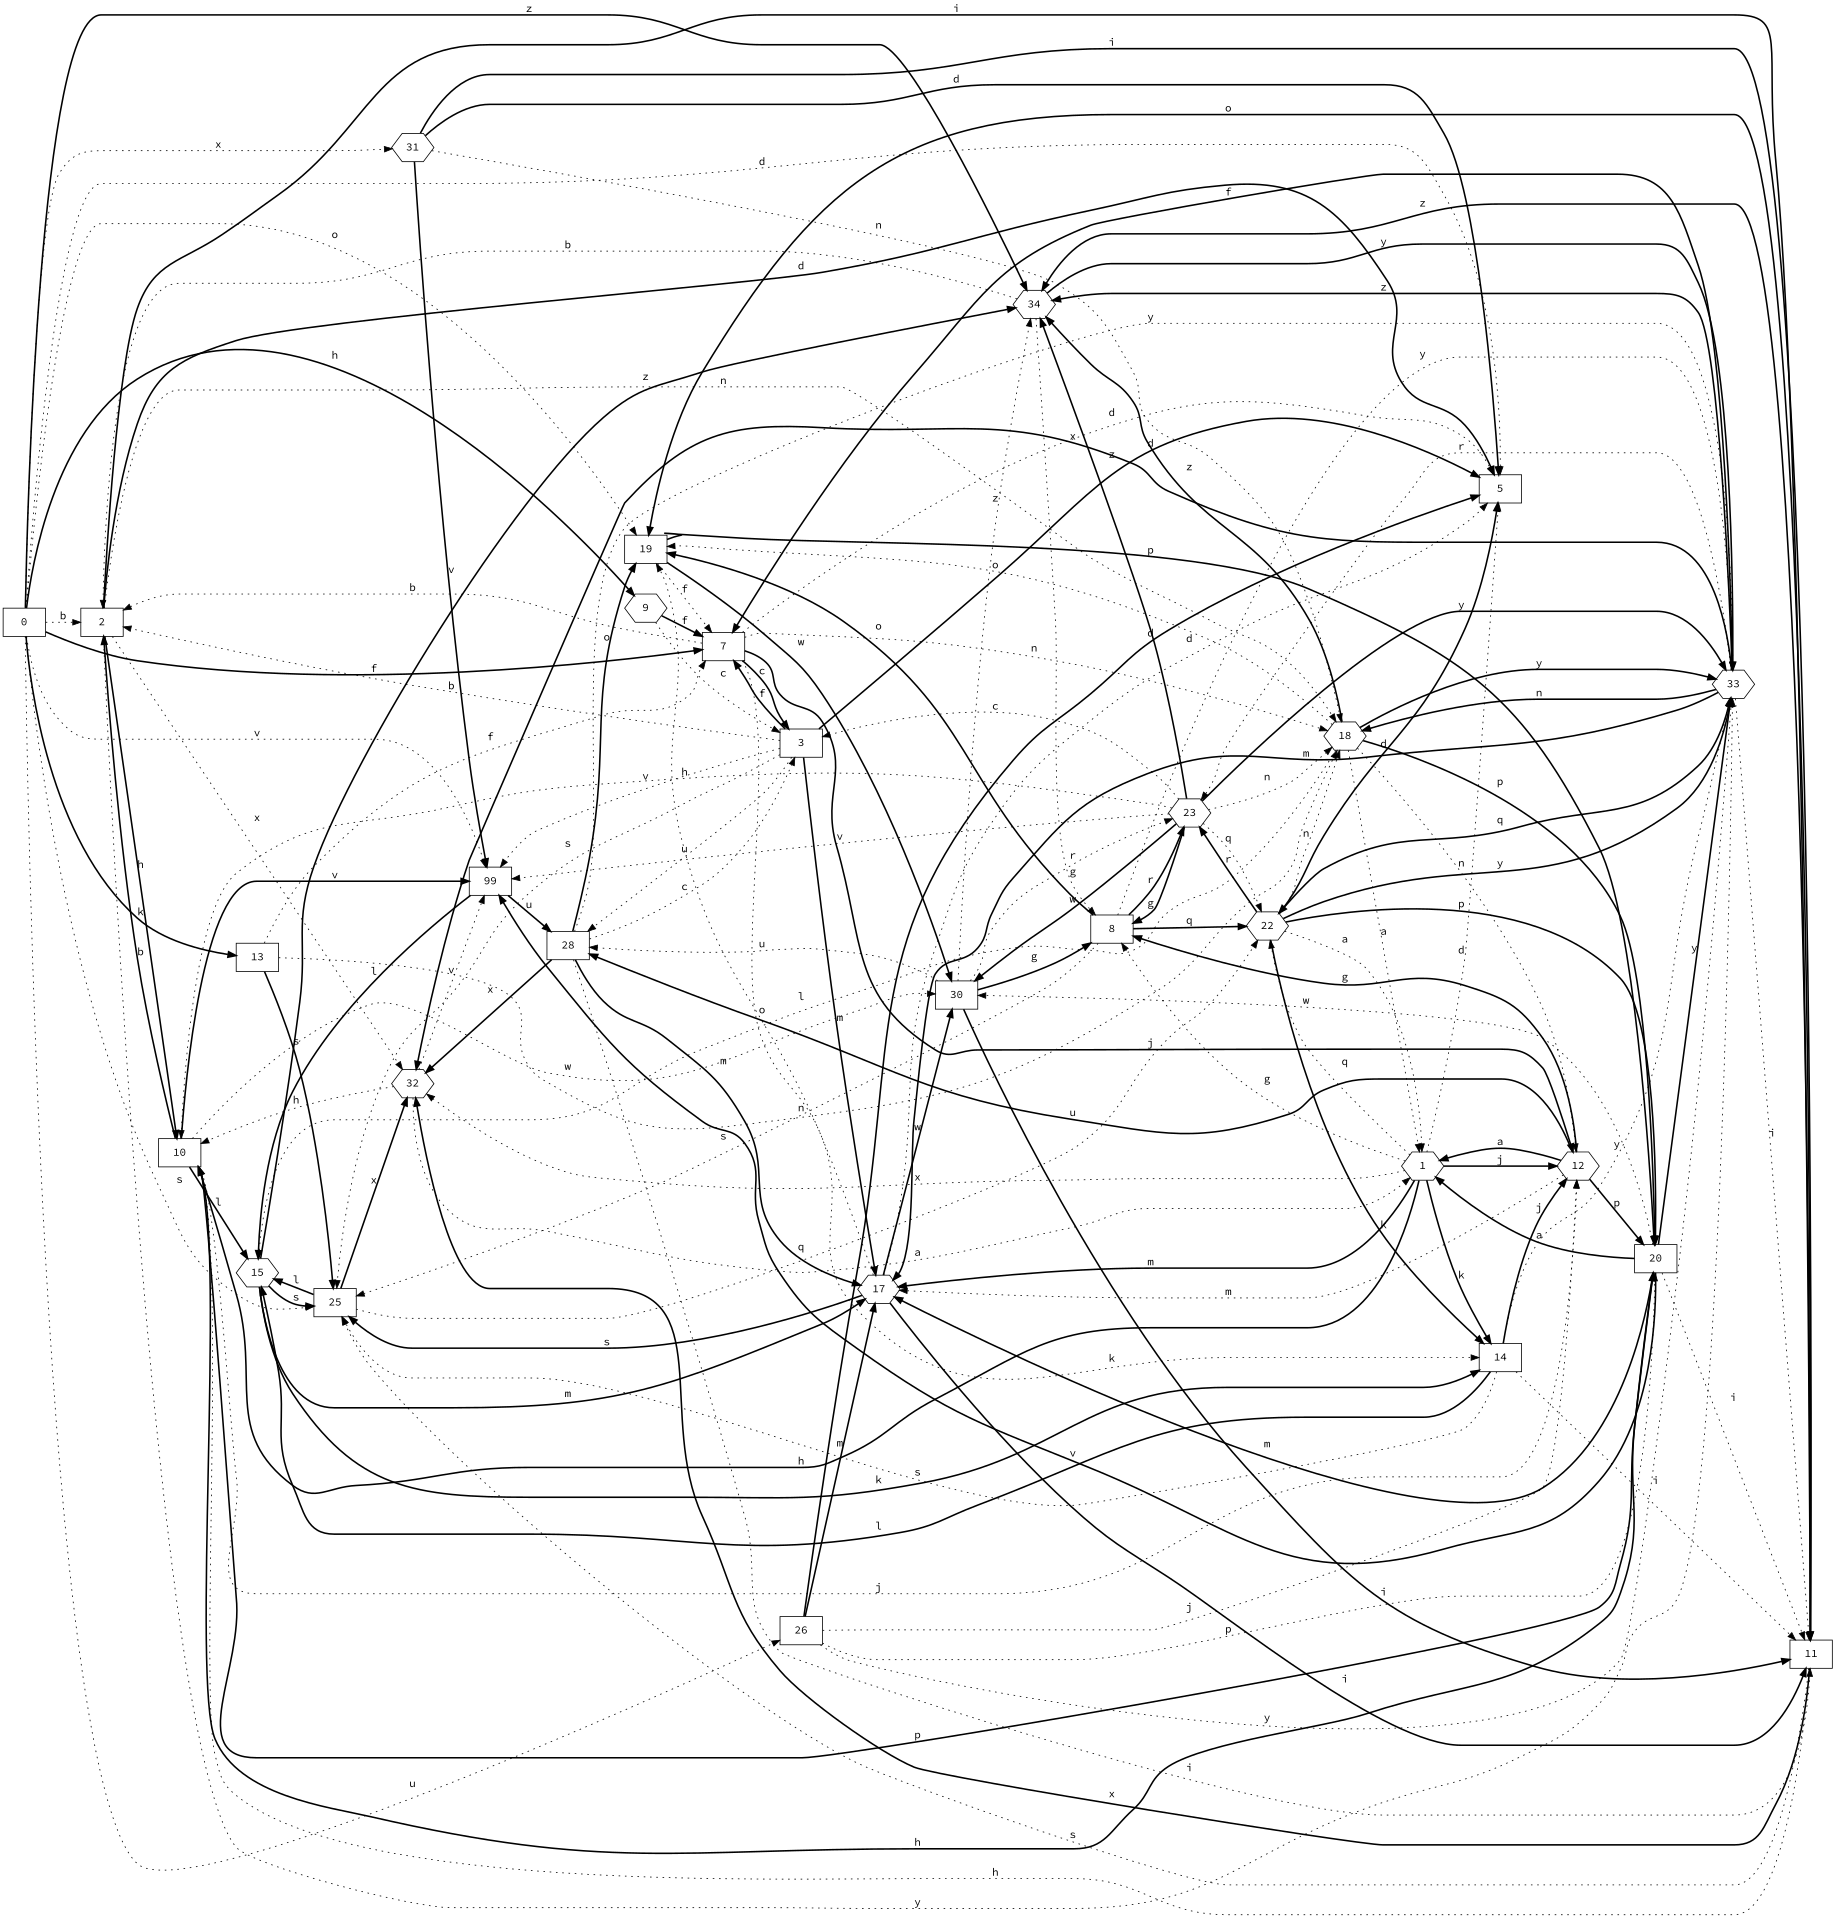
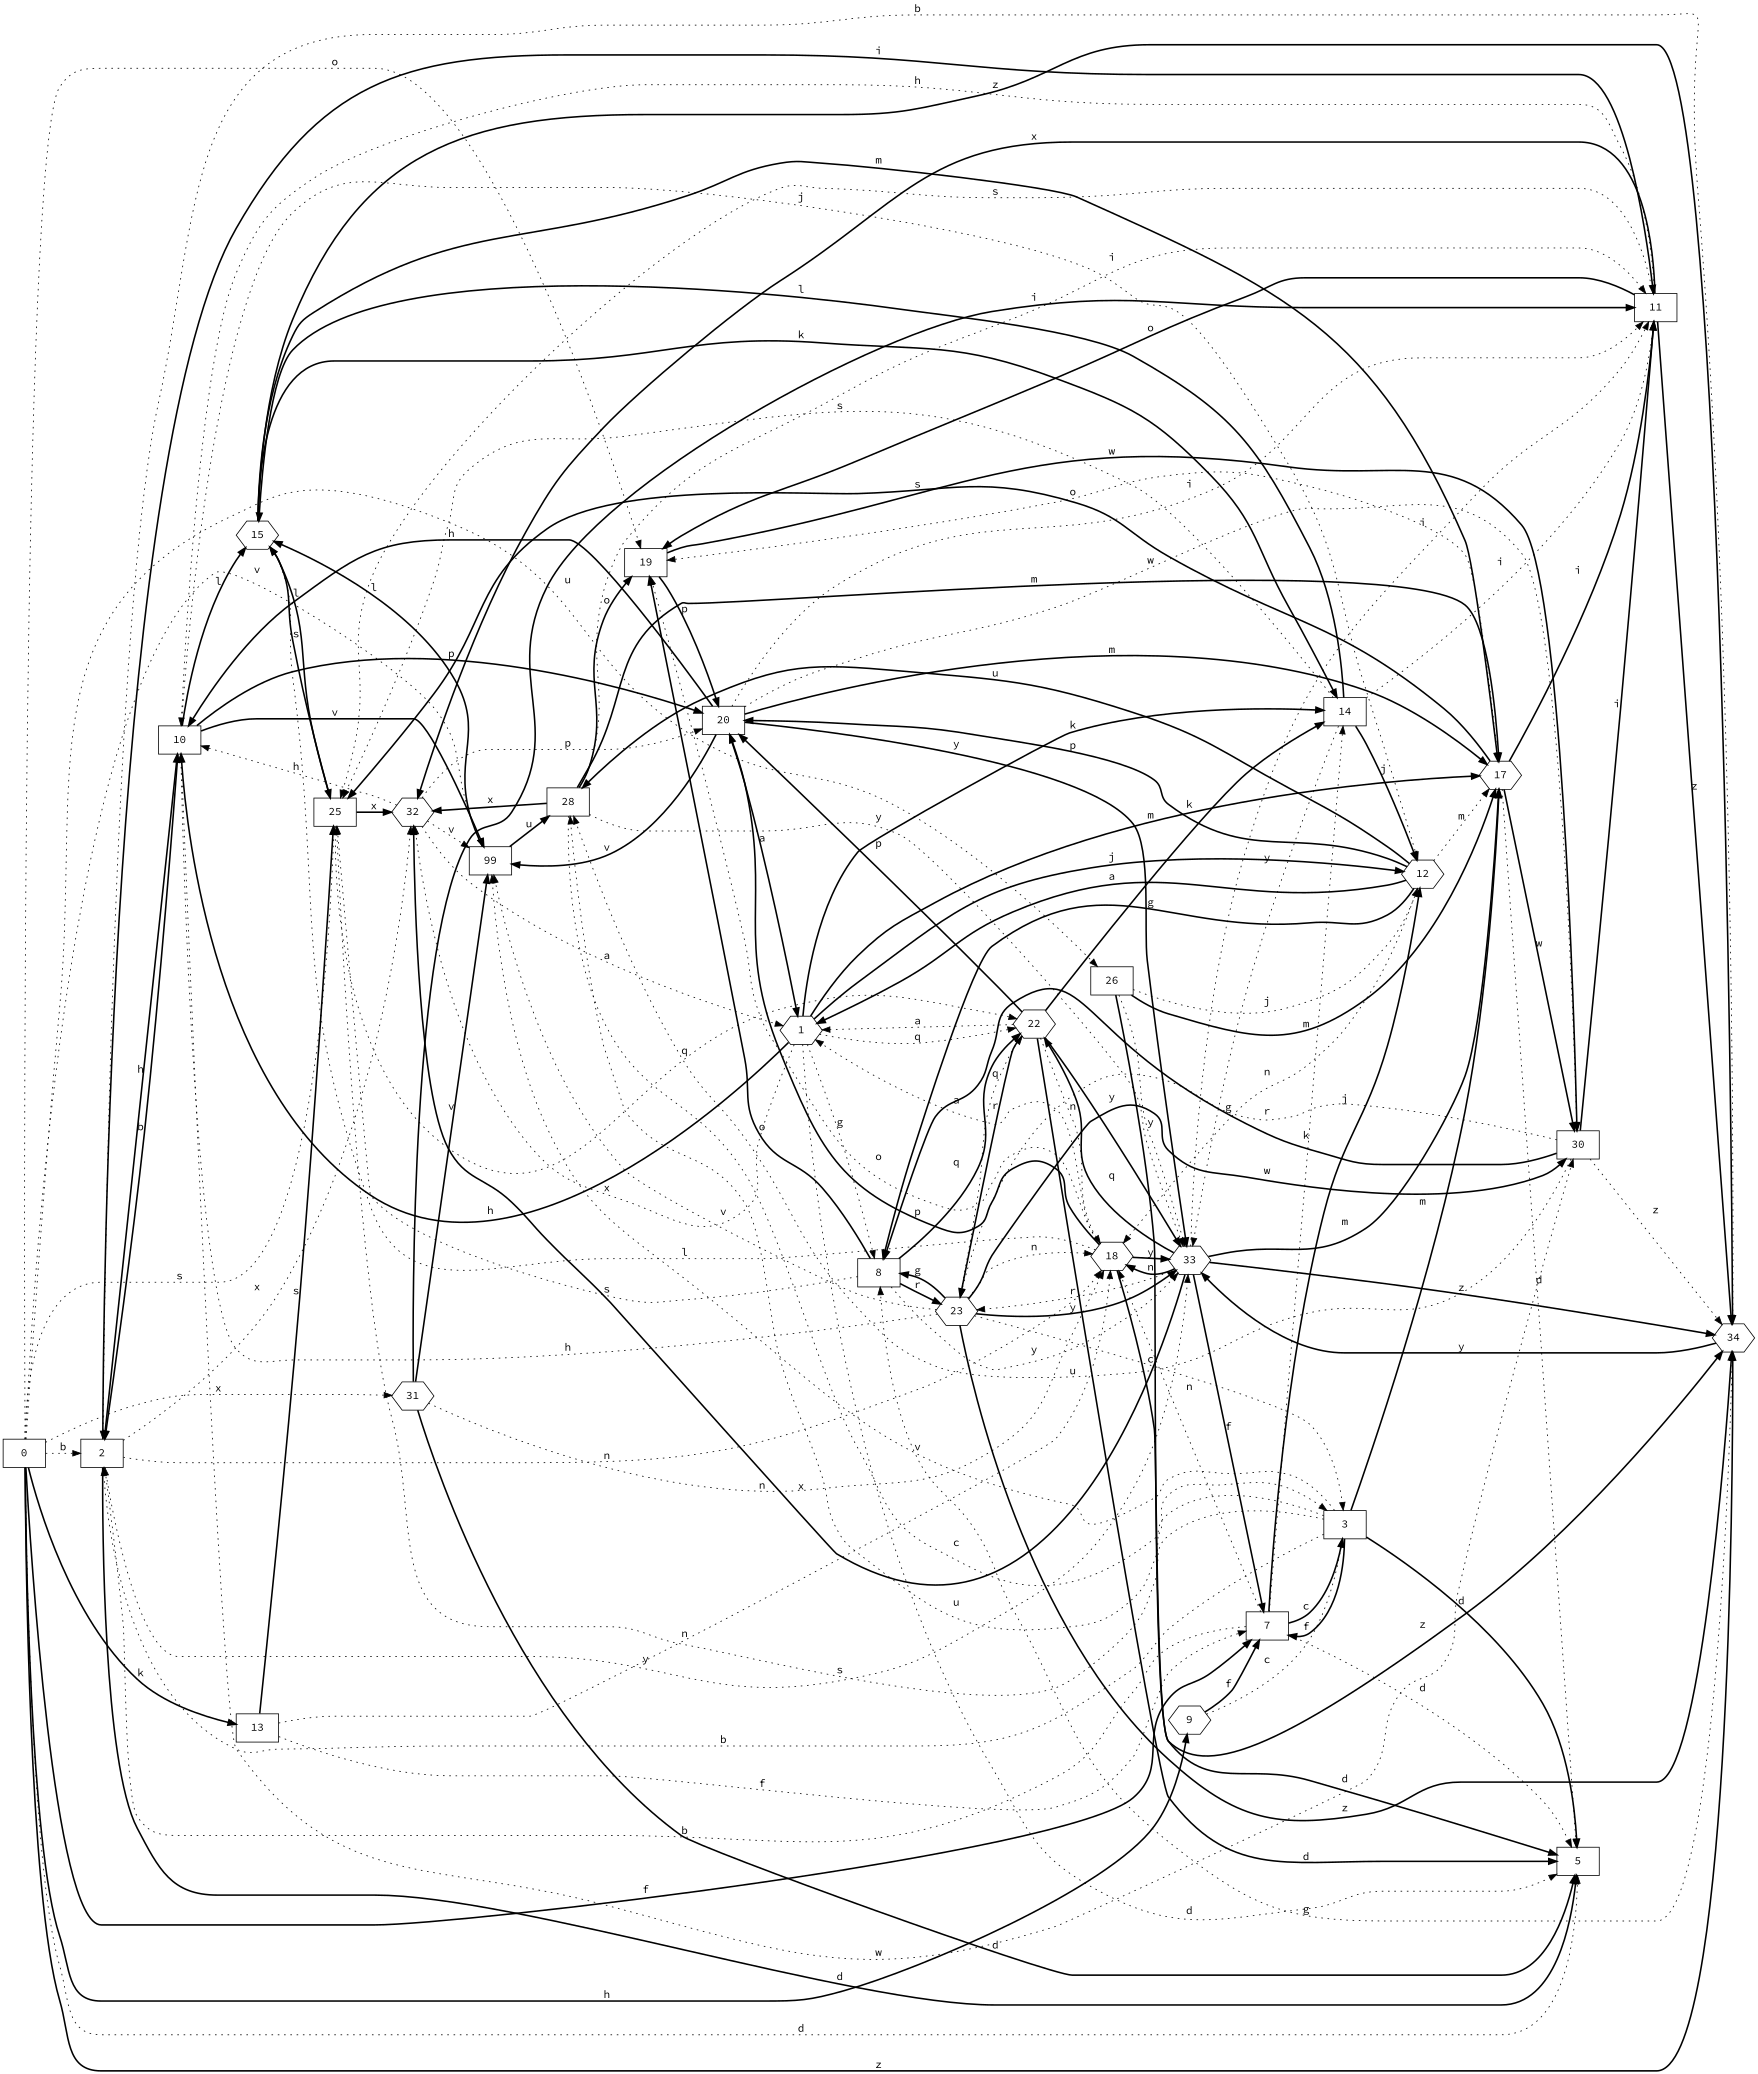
(682, 595) -> none
(1500, 929) -> (1291, 1076)
(1366, 1608) -> (550, 749)
